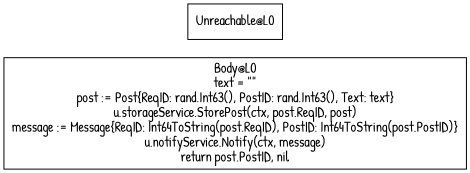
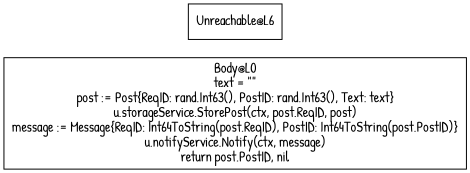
(235, 22) -> (235, 22)
